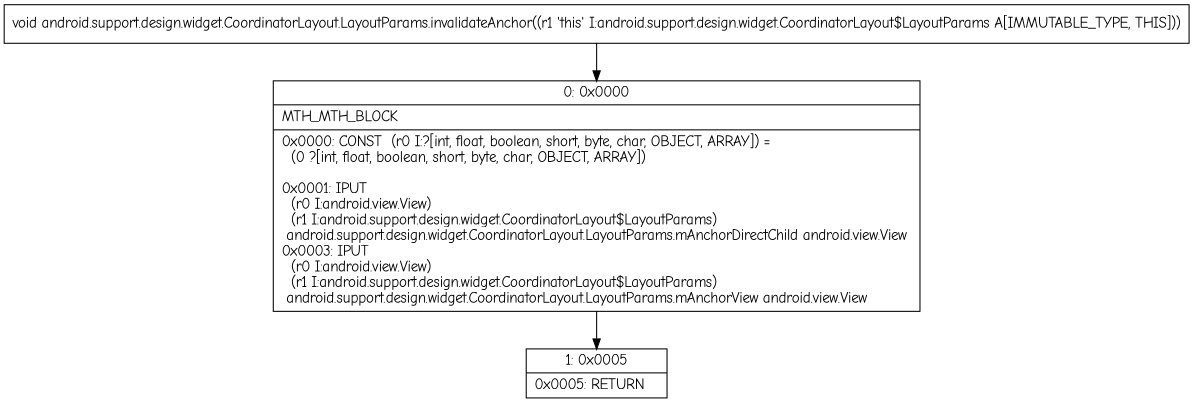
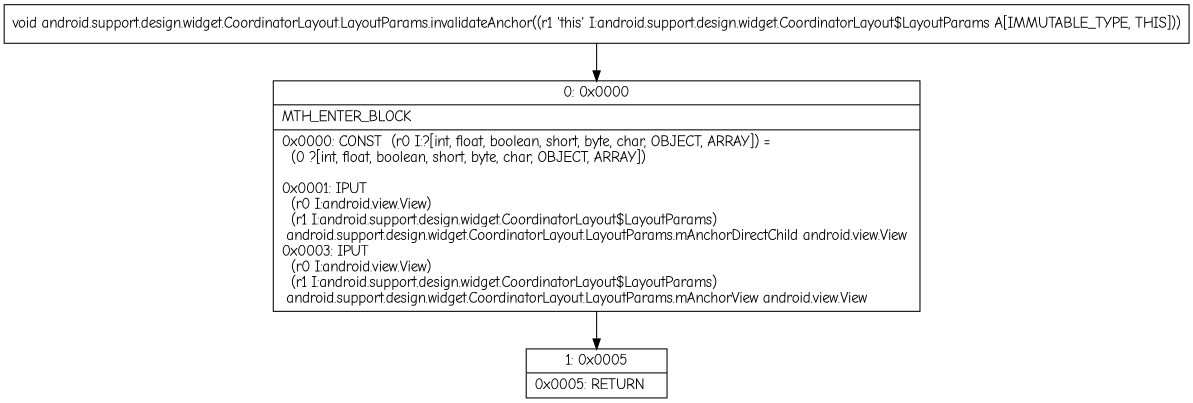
(340, 117) -> (346, 117)
